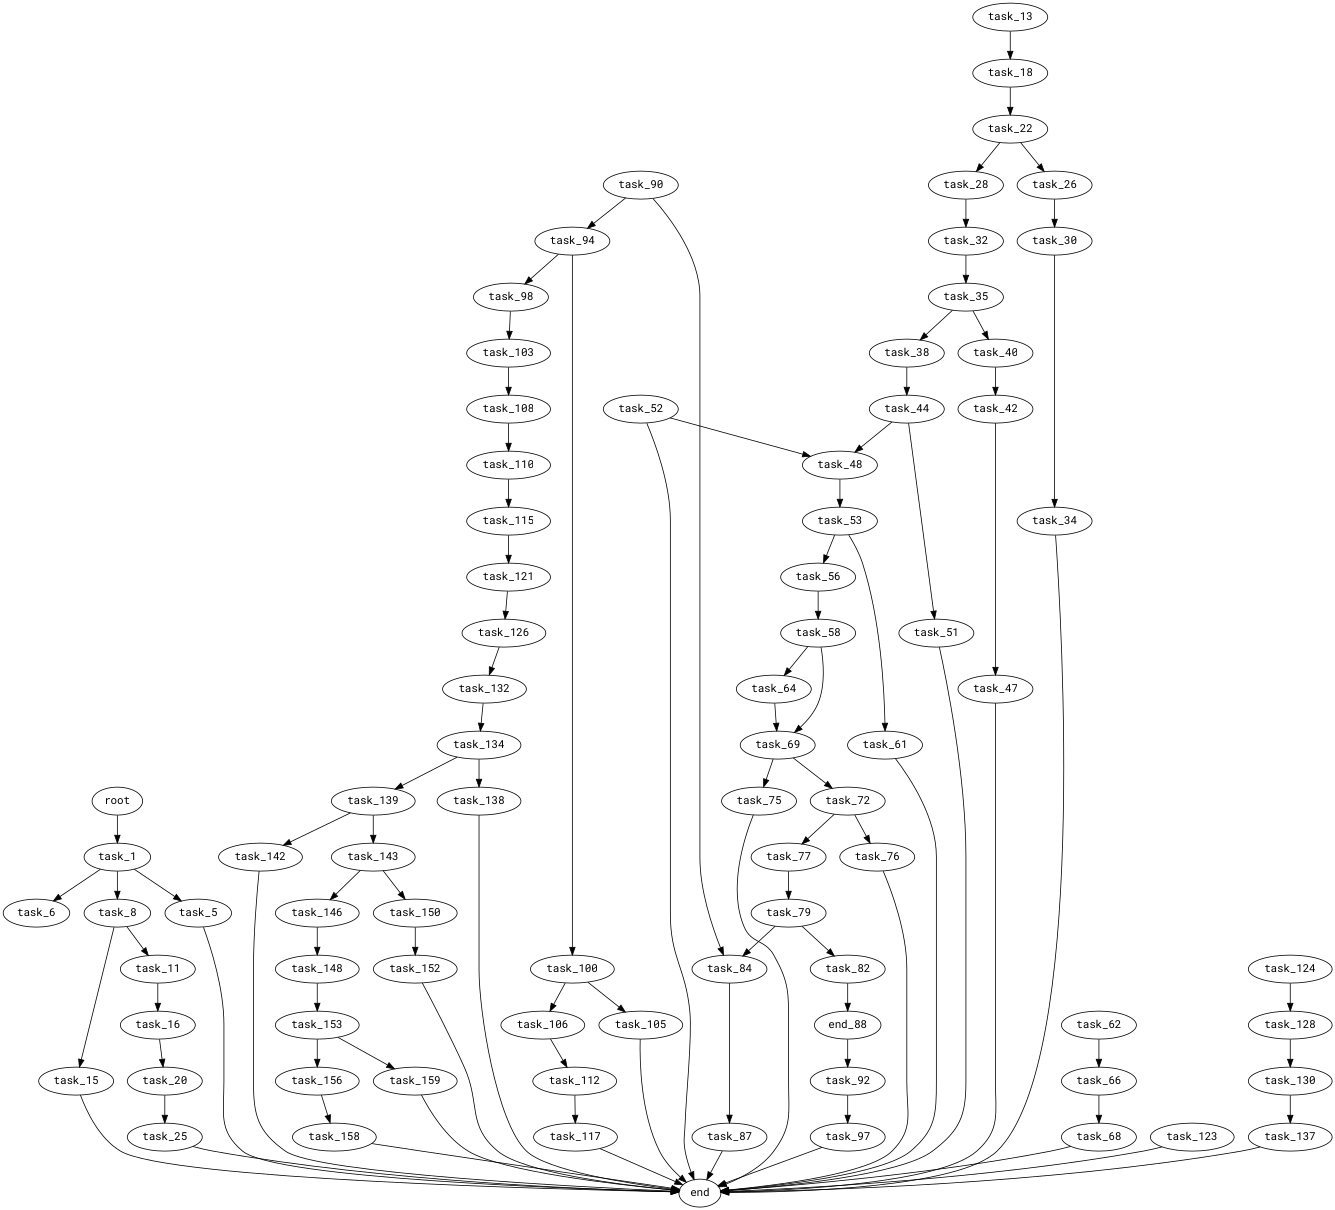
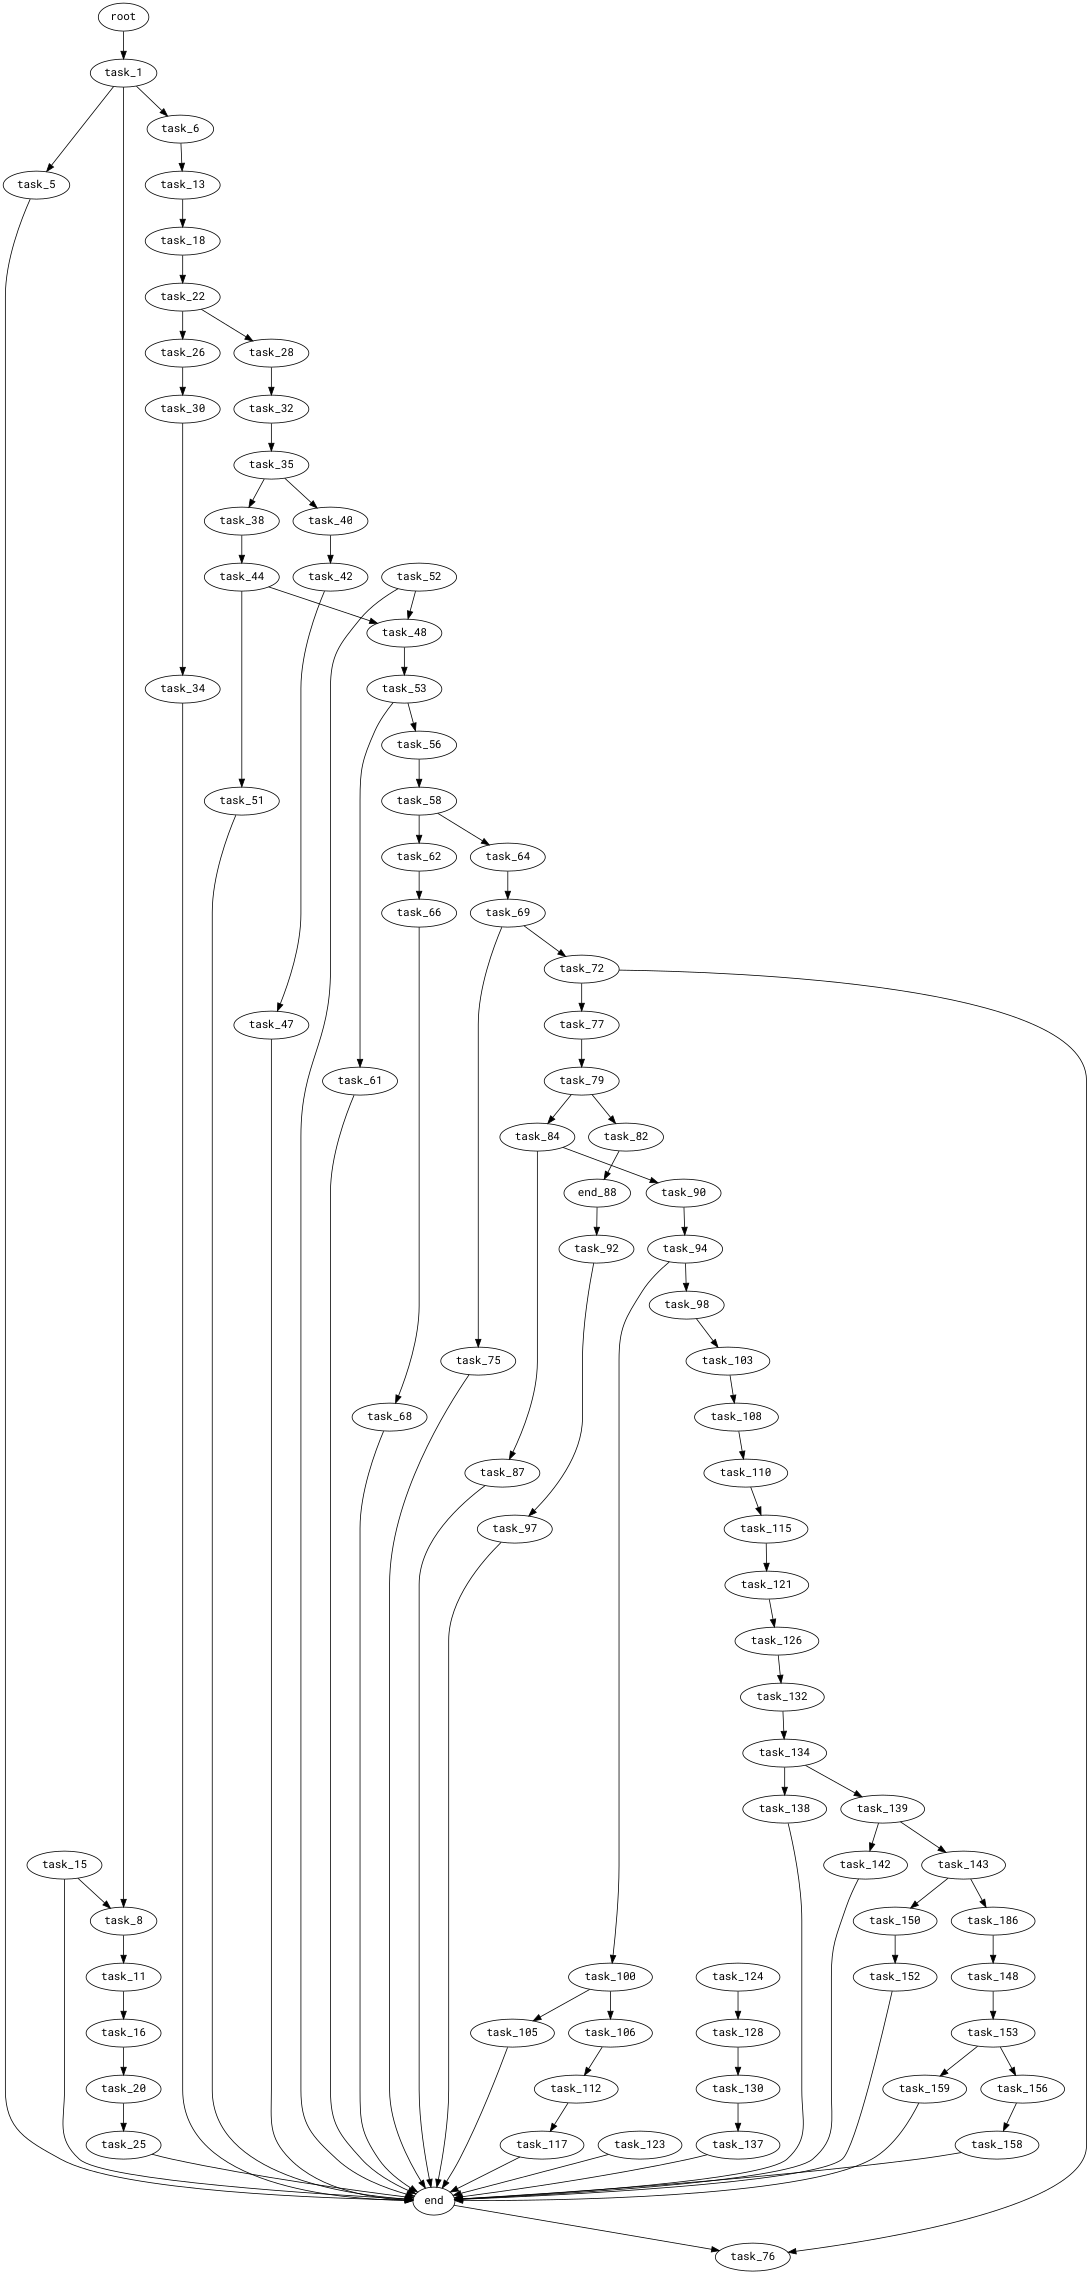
none -> (181, 153)
(700, 568) -> (607, 1164)
(822, 690) -> (419, 825)
(317, 913) -> (993, 1921)
(98, 993) -> (91, 1891)
(907, 1097) -> (583, 2227)
